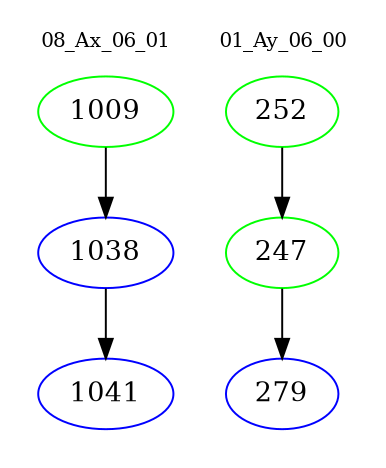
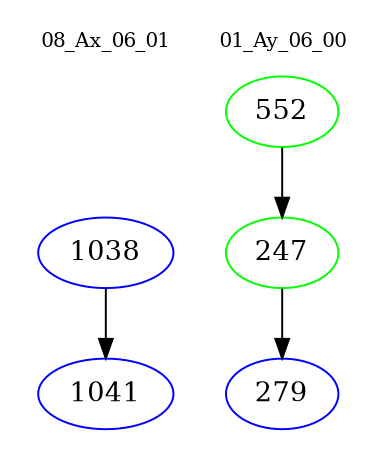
(106, 112) -> none
(282, 112) -> (282, 112)
